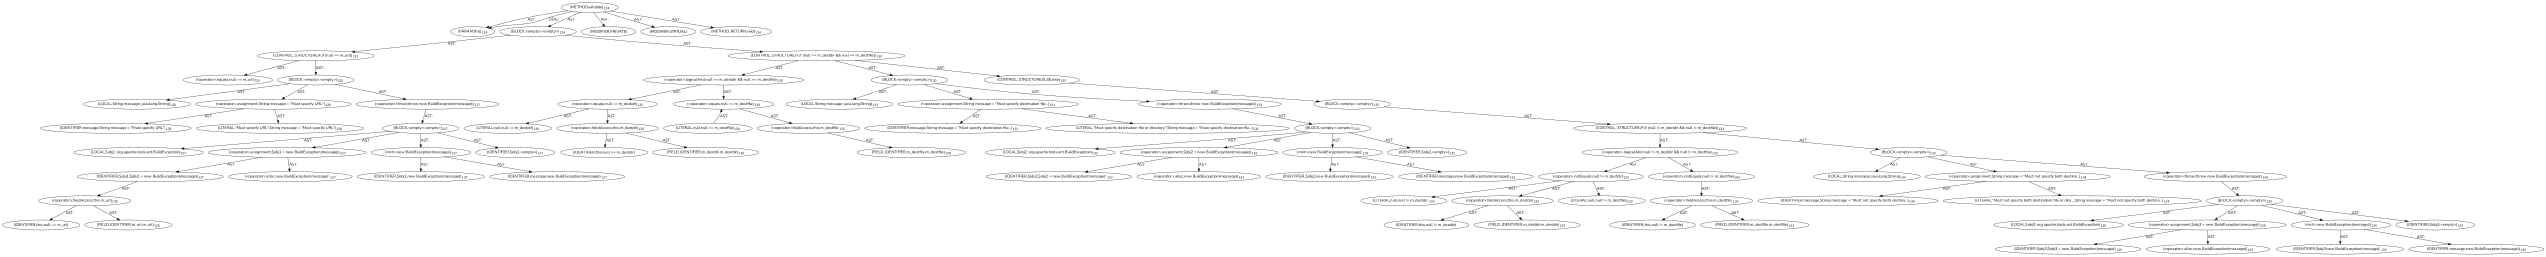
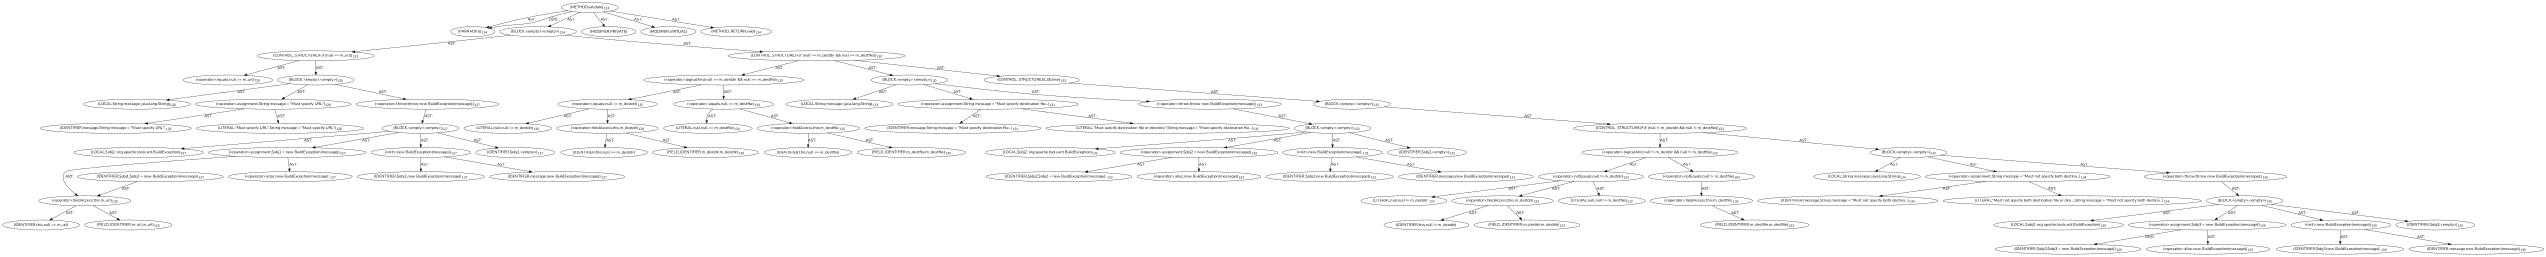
(718, 118) -> (708, 114)
none -> (808, 152)
(220, 164) -> (137, 164)
(1653, 225) -> none
(2151, 237) -> (2151, 237)
